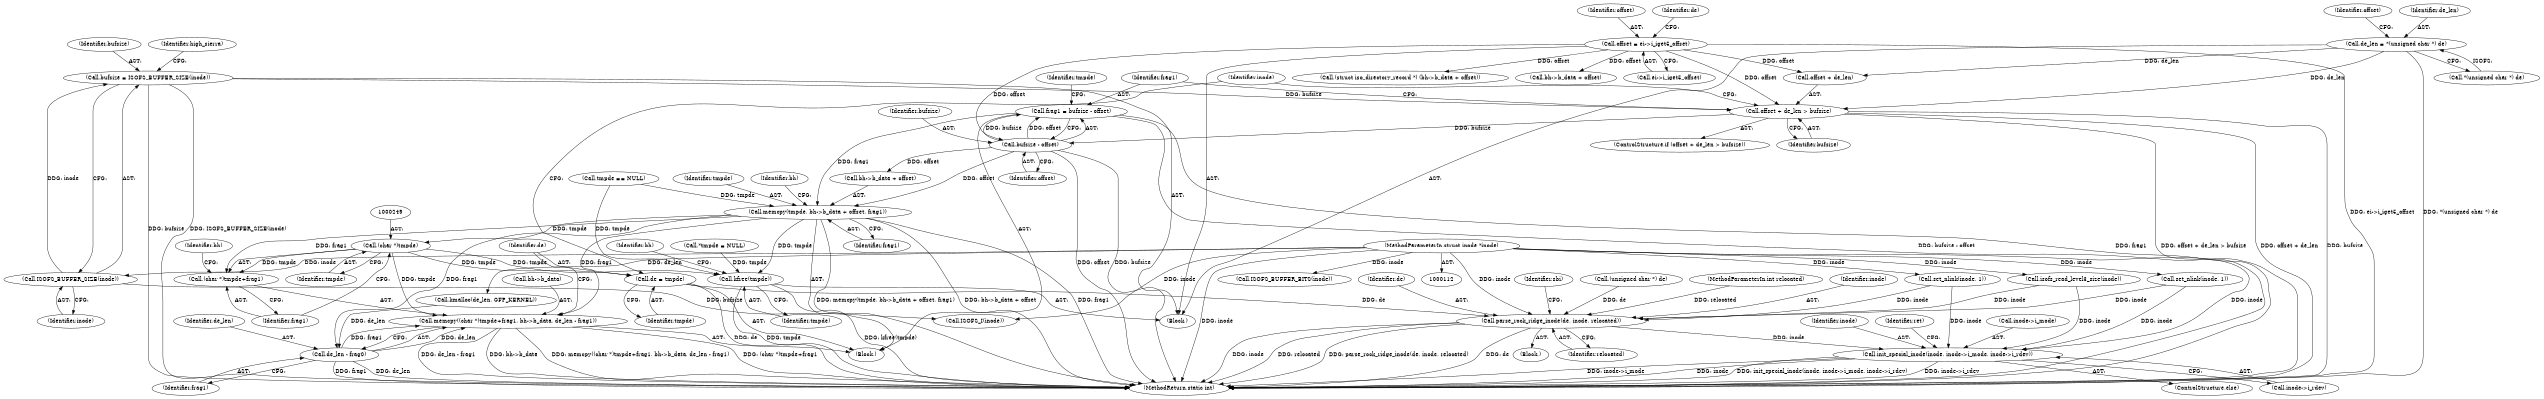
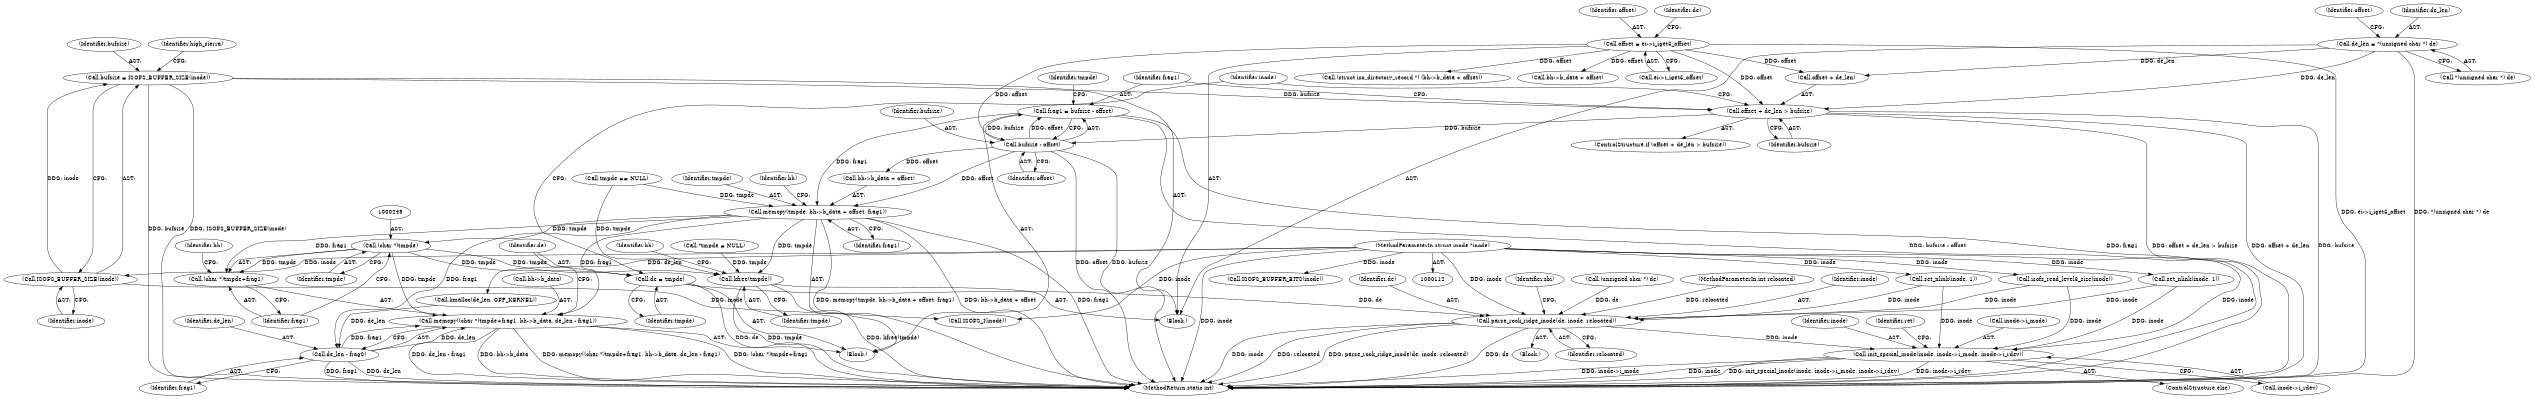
(2484, 61) -> (2471, 61)
(725, 300) -> (727, 300)
